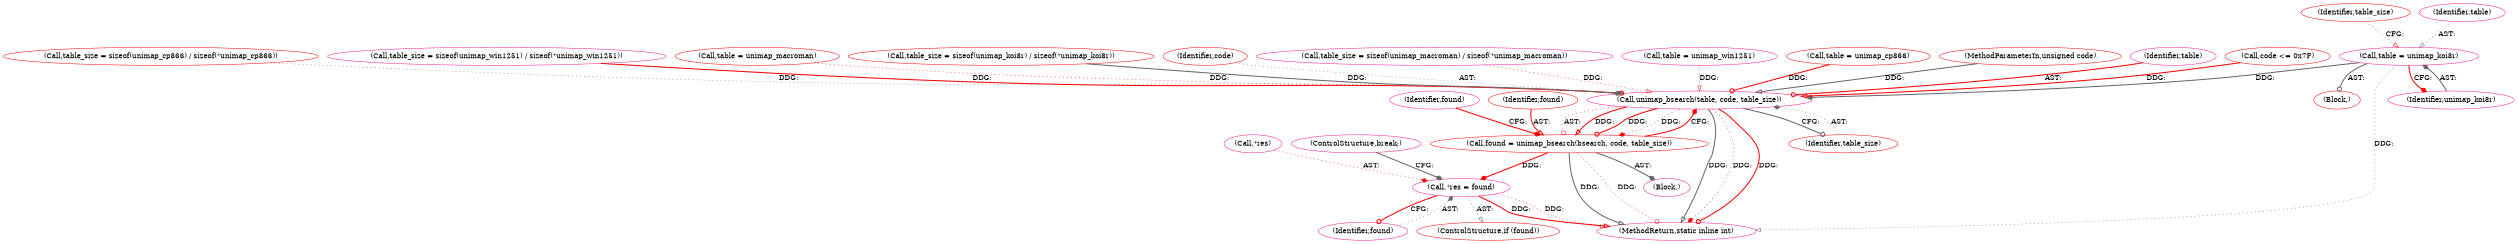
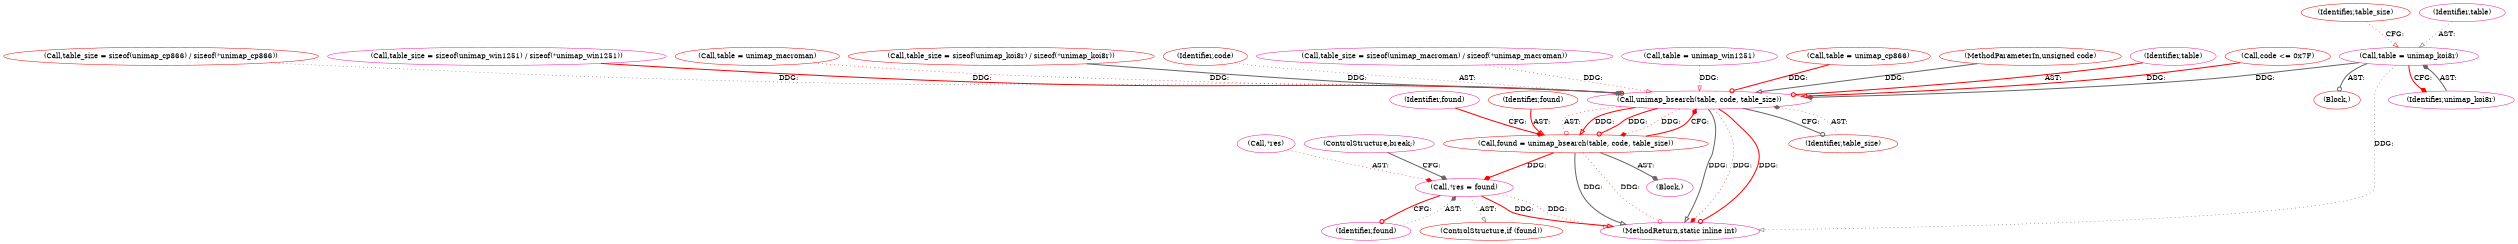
(1569, 144) -> (1576, 144)
